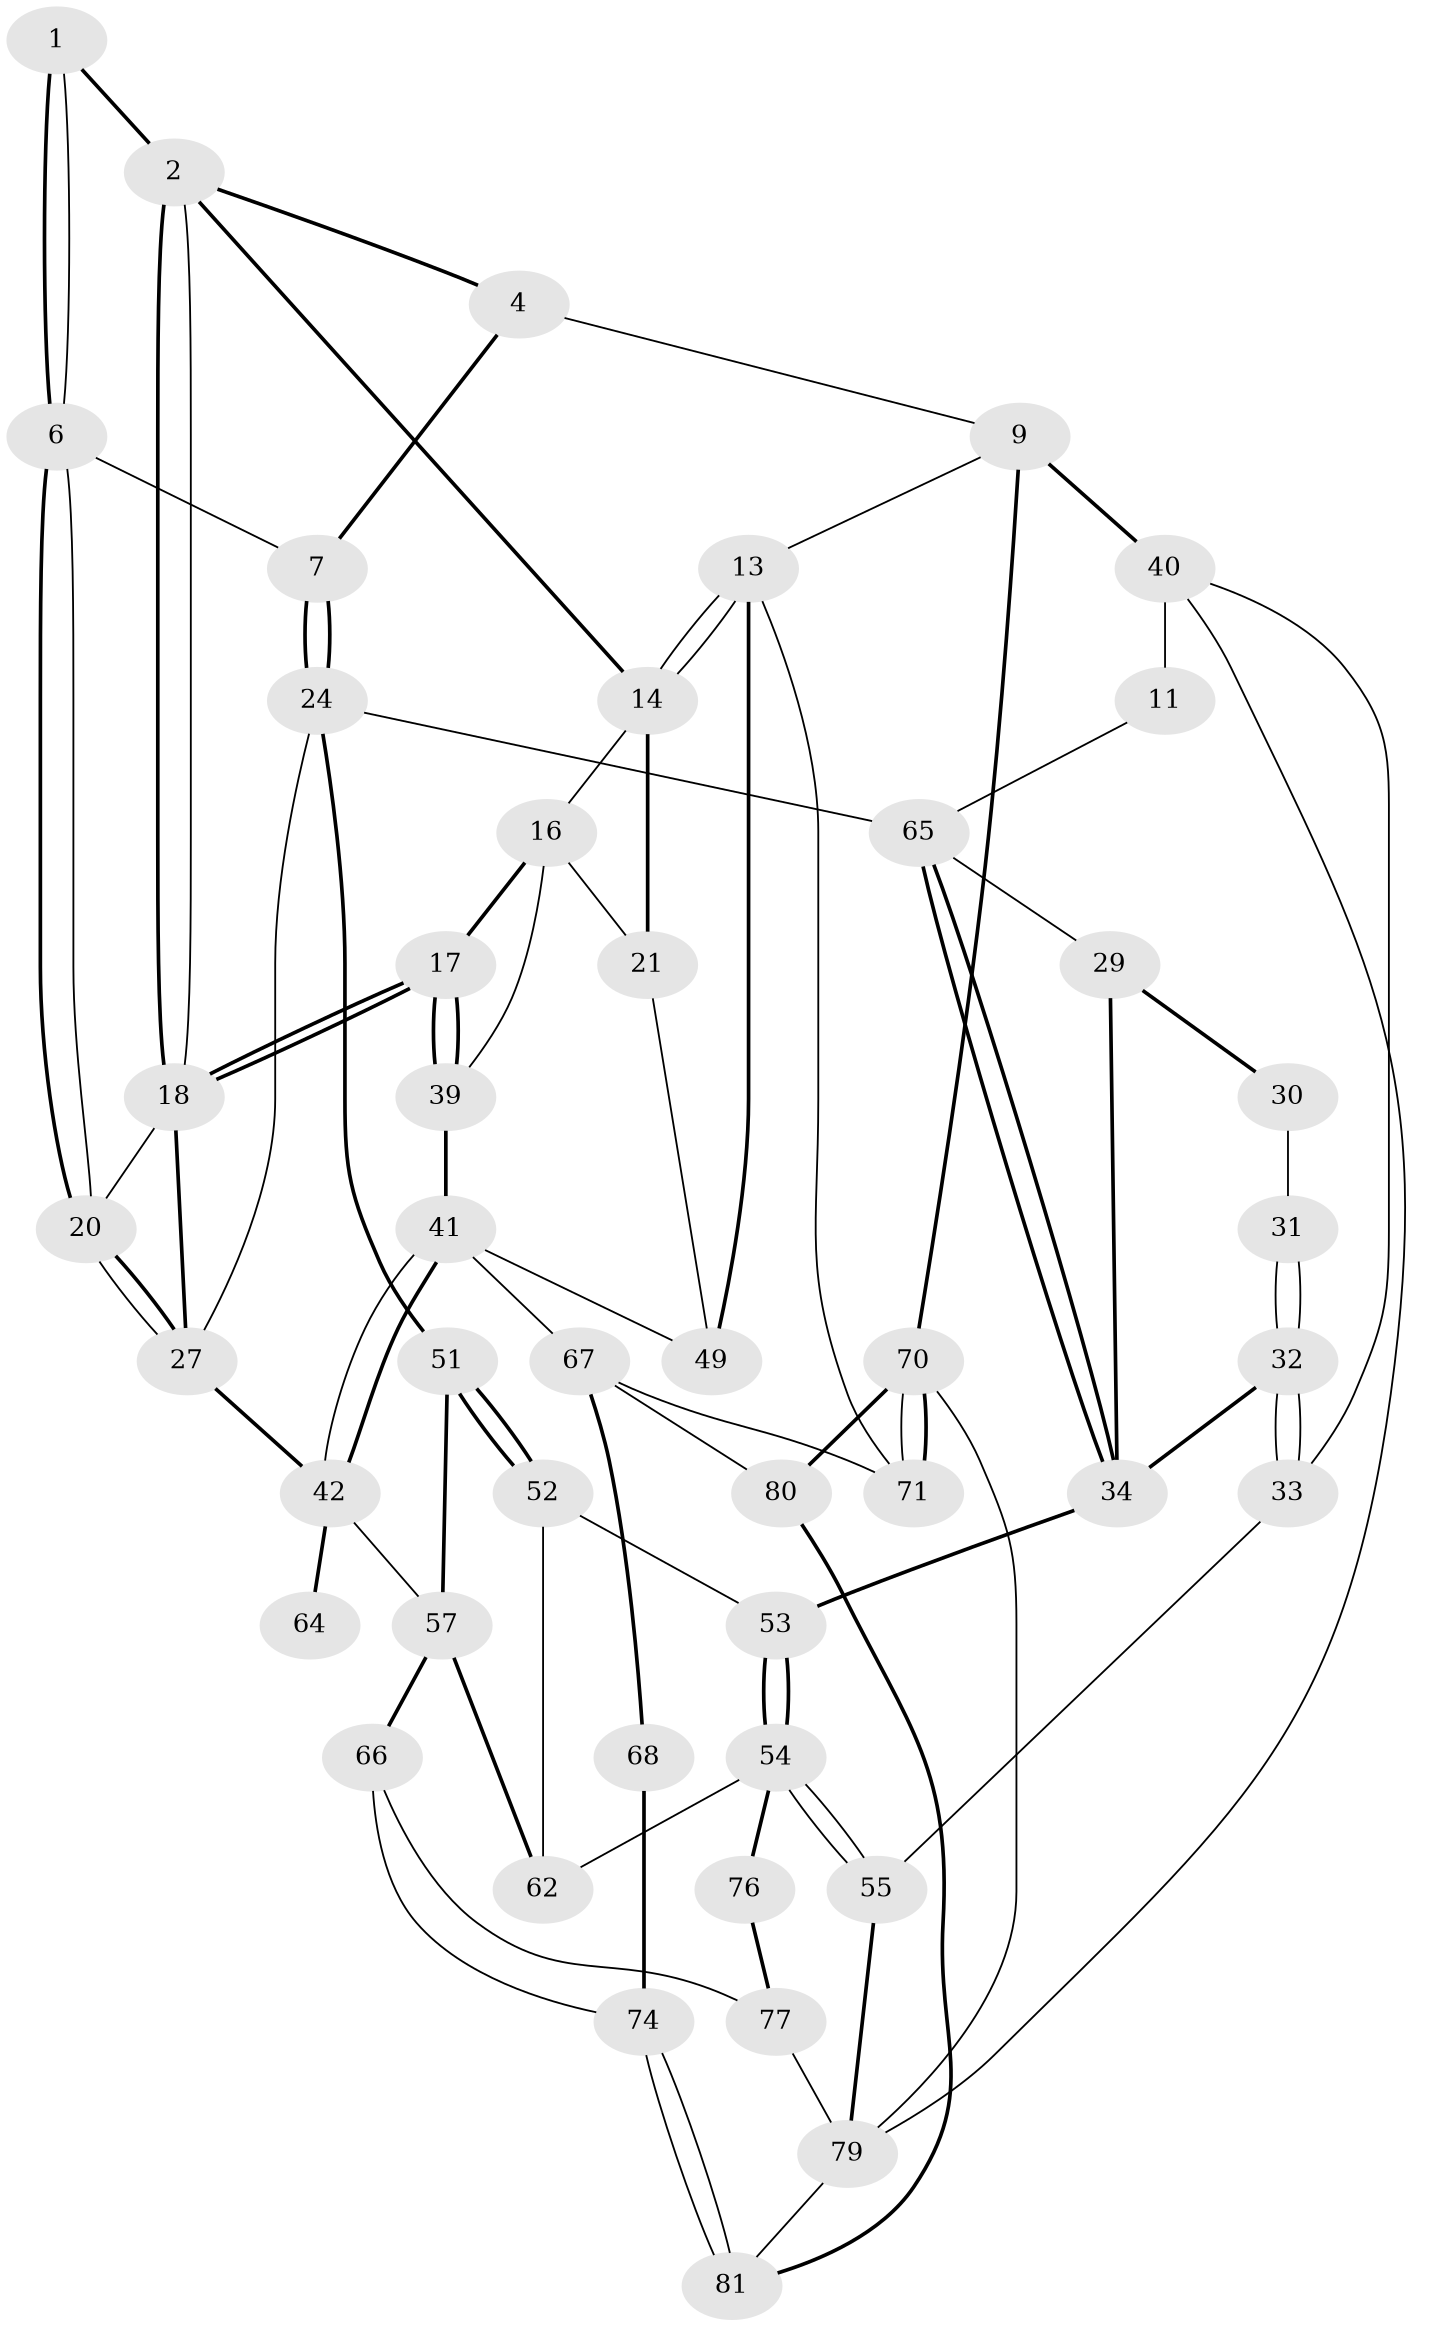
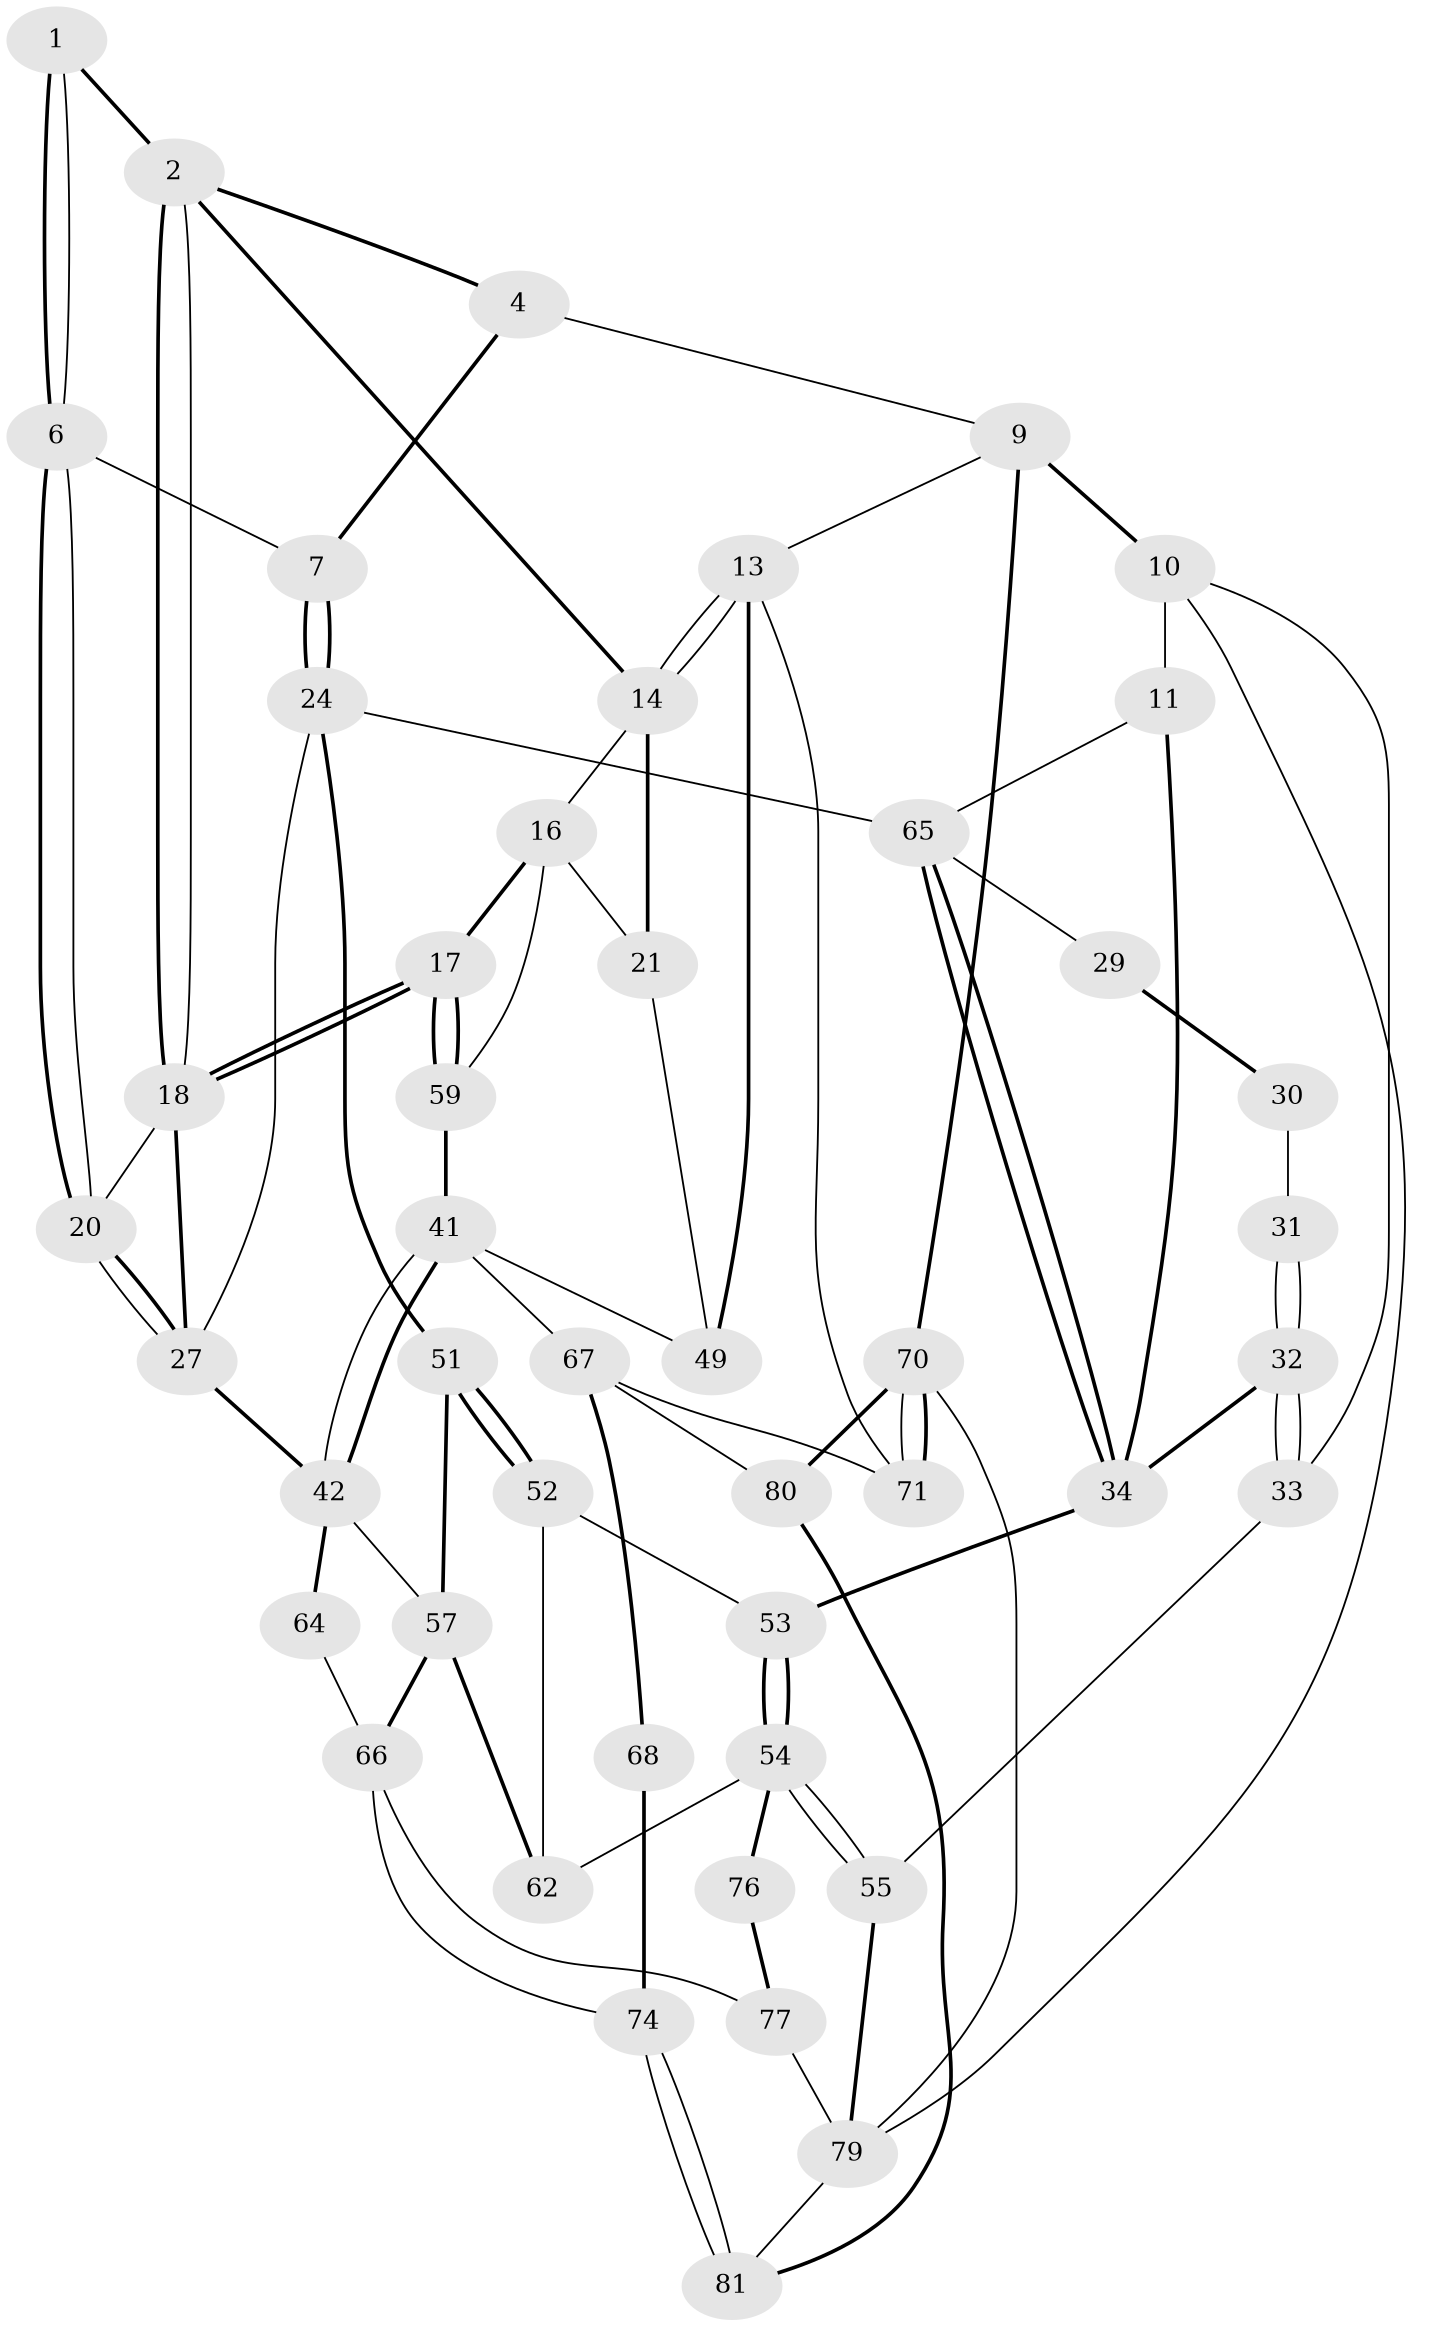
(1165, 569) -> (1165, 569)
(446, 1097) -> (446, 1097)
(1114, 1229) -> (1176, 1099)
none -> (341, 1691)
